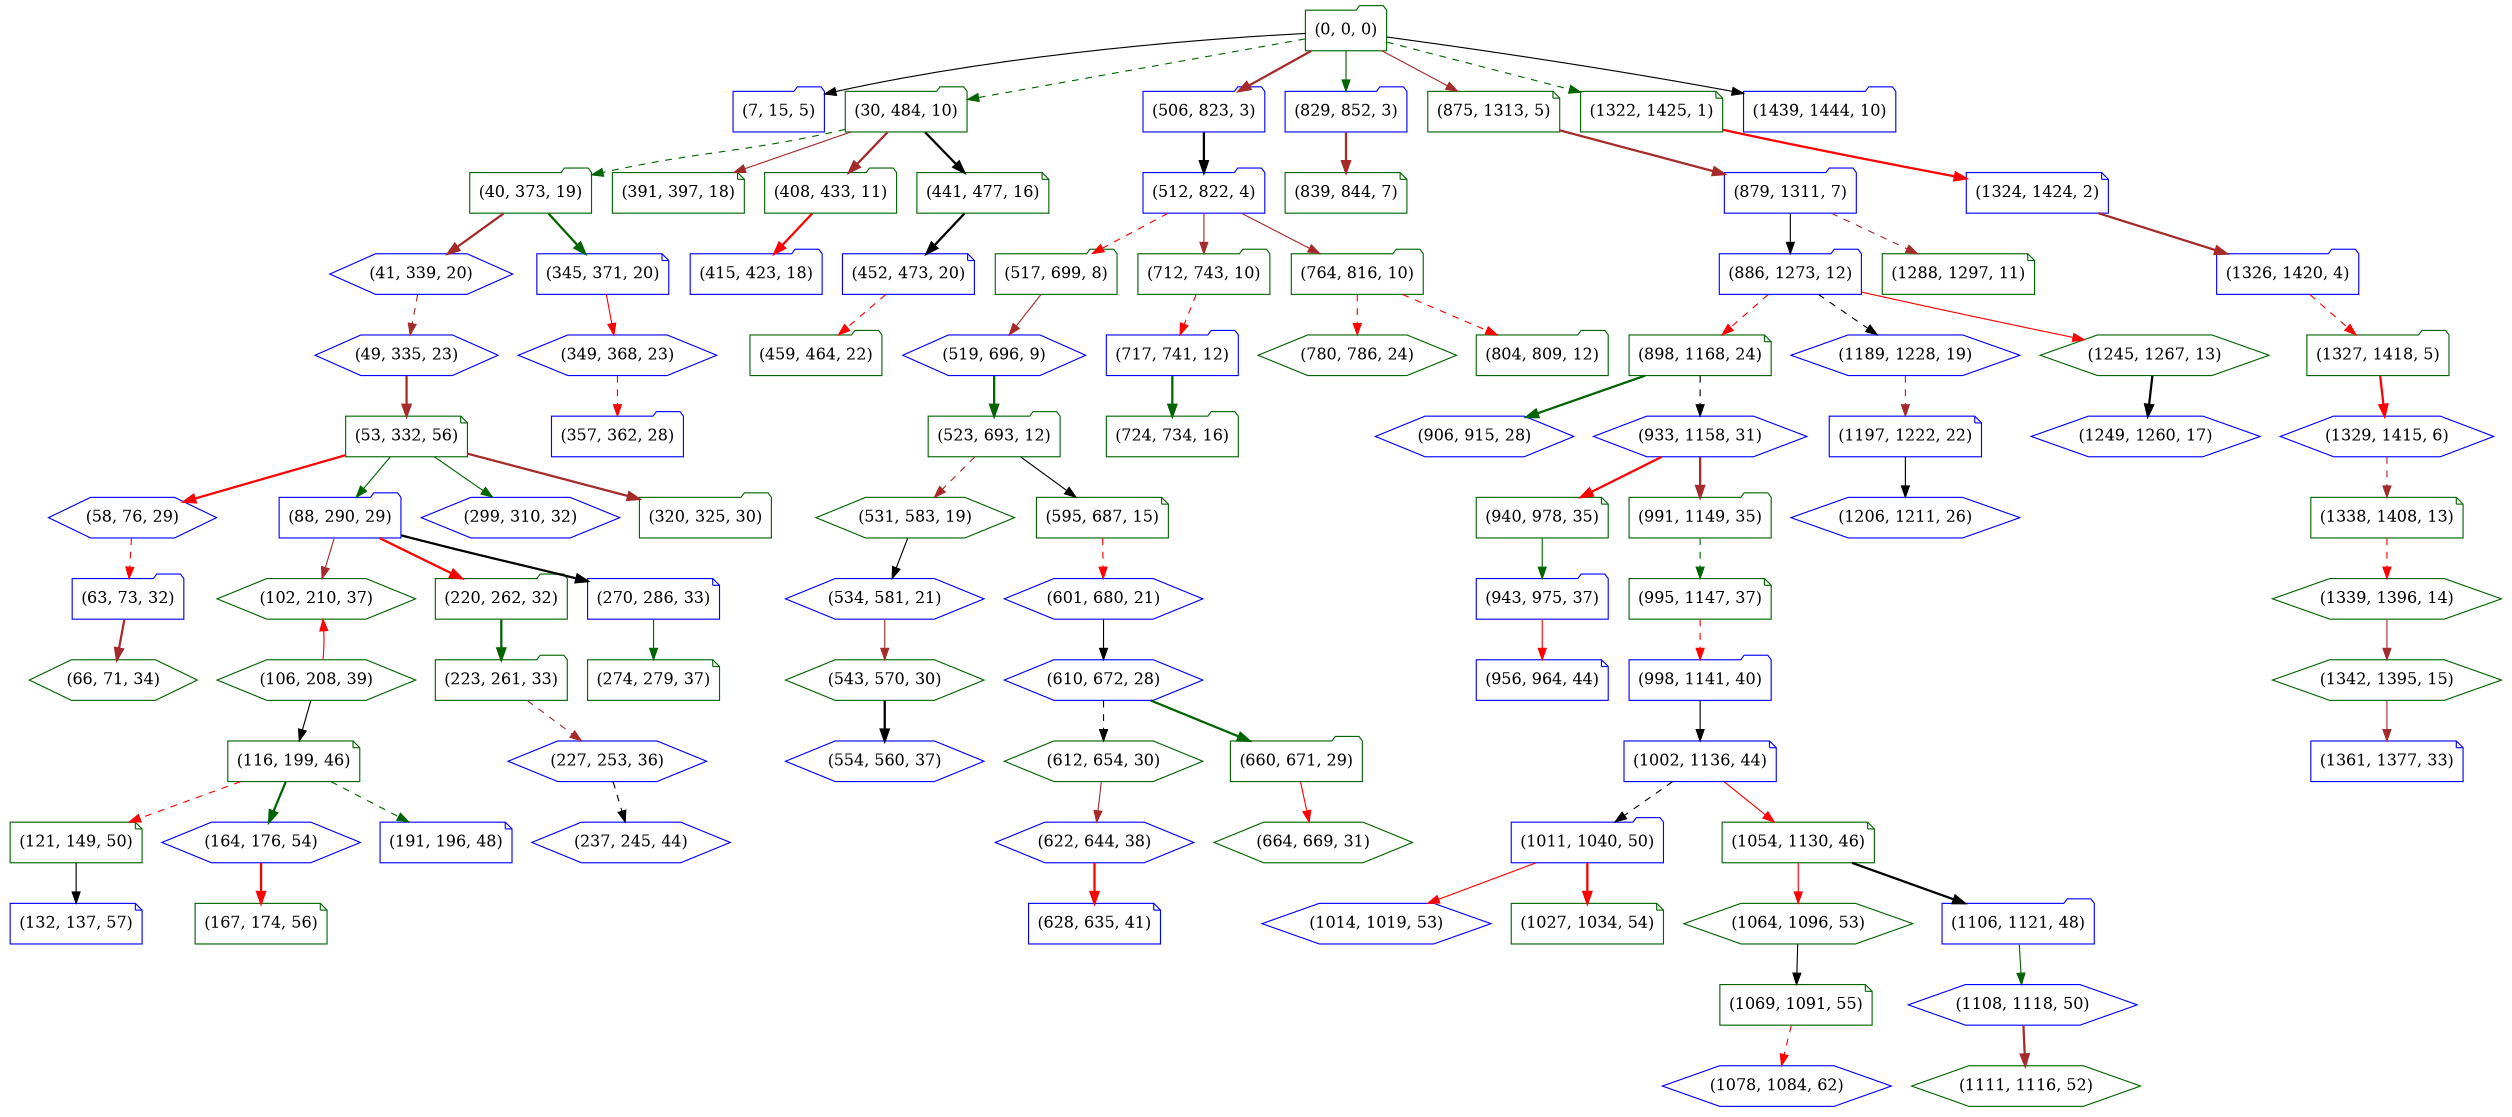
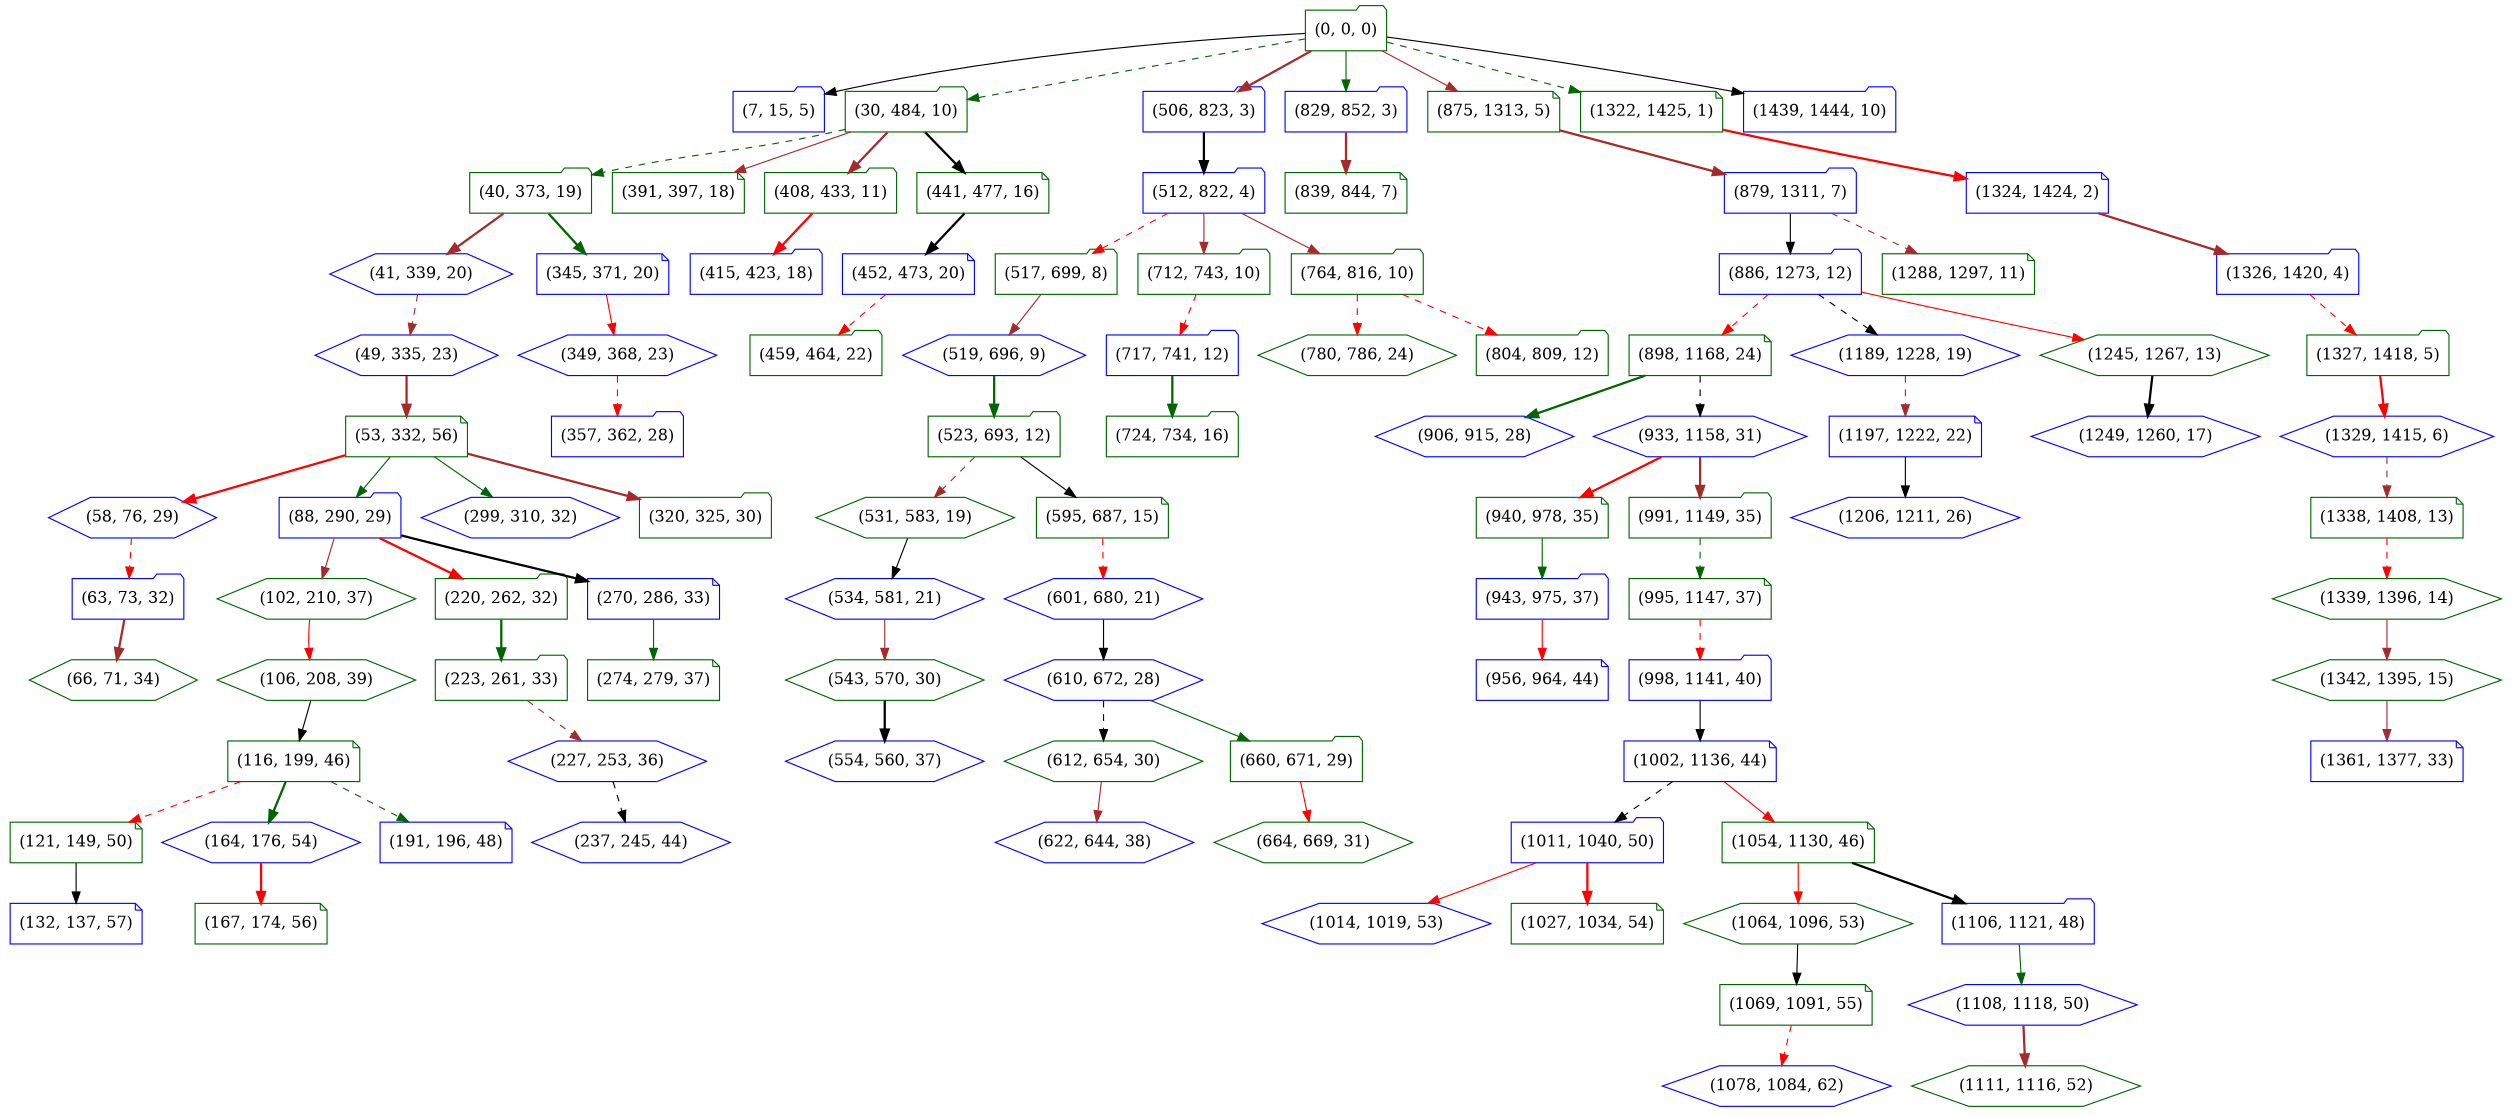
(324, 645) -> (309, 634)
(1195, 719) -> (1195, 719)
(1095, 924) -> none
